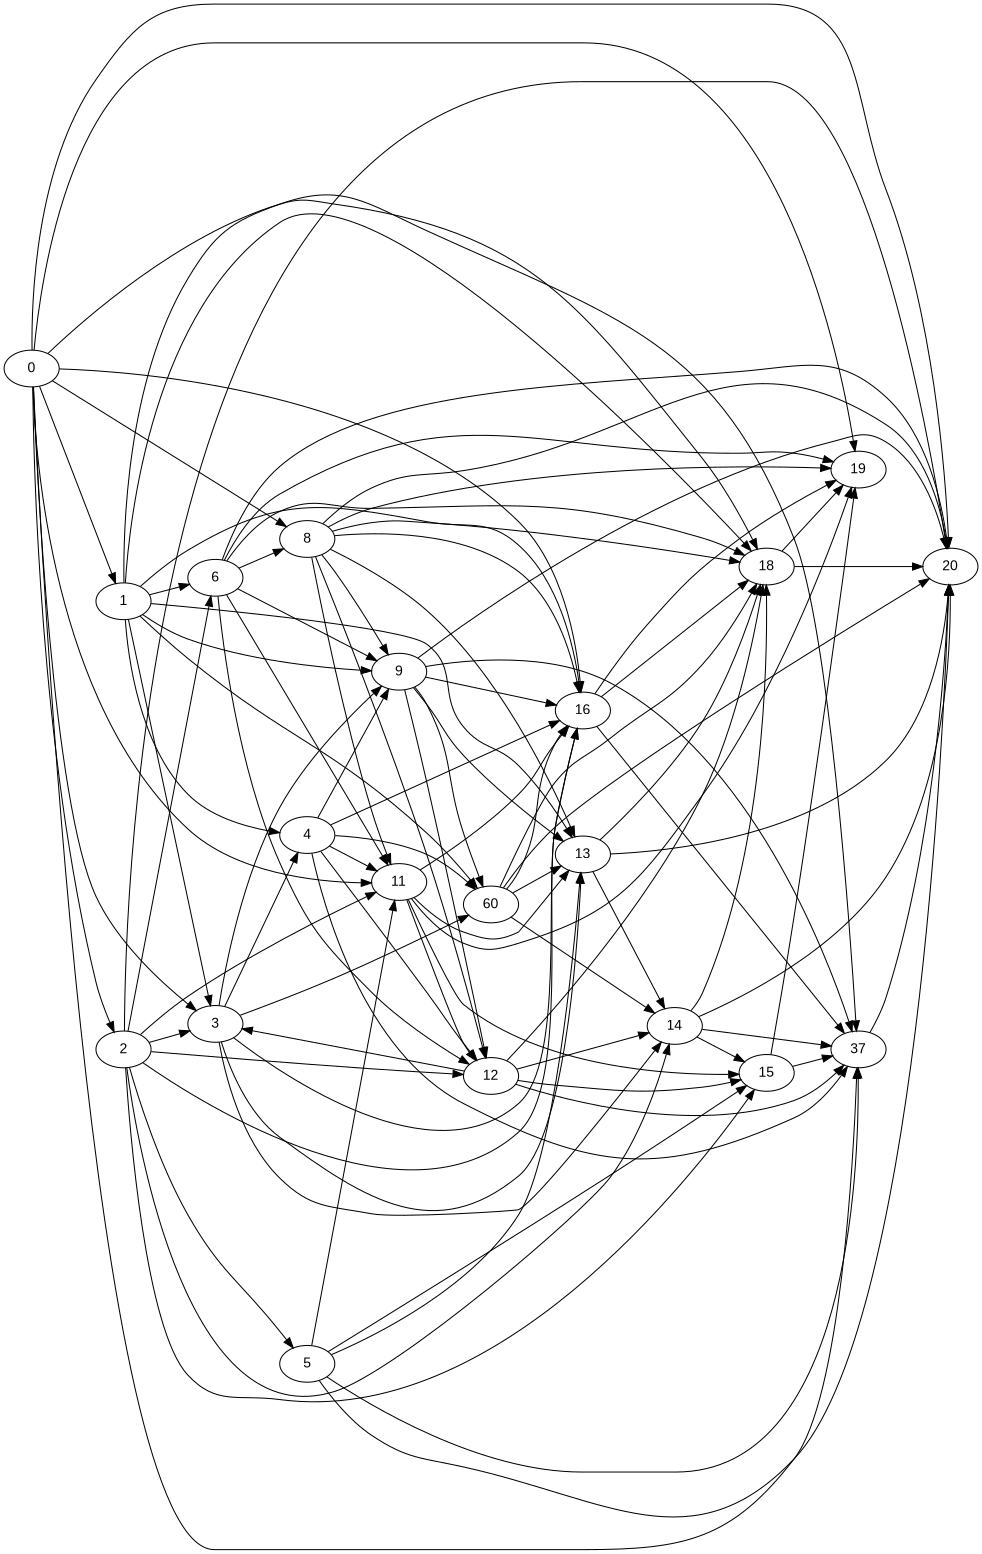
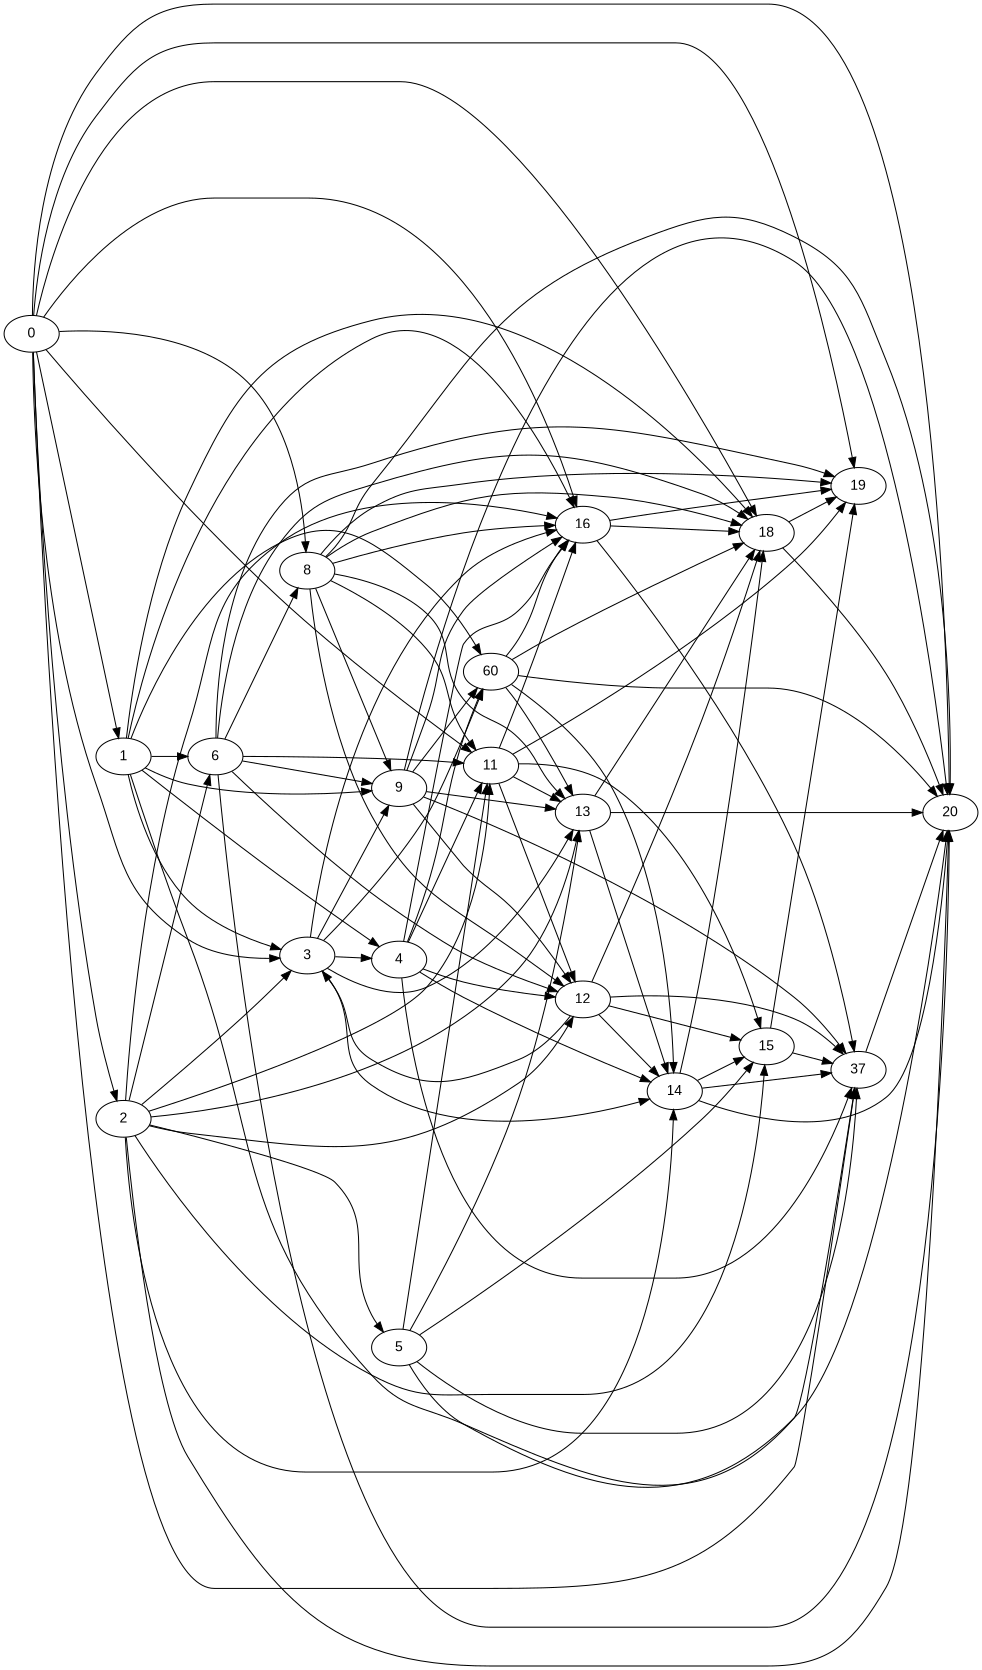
(408, 637) -> (401, 1052)
(351, 758) -> (528, 1029)
